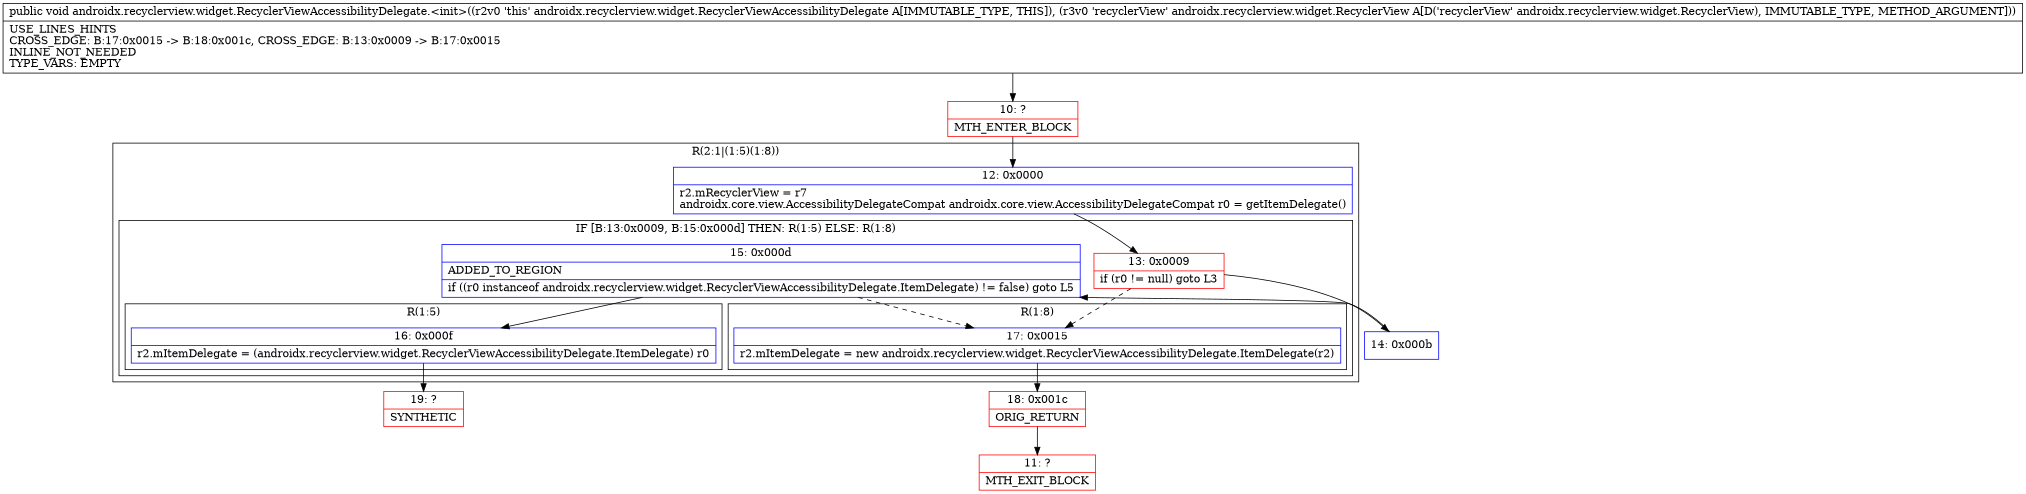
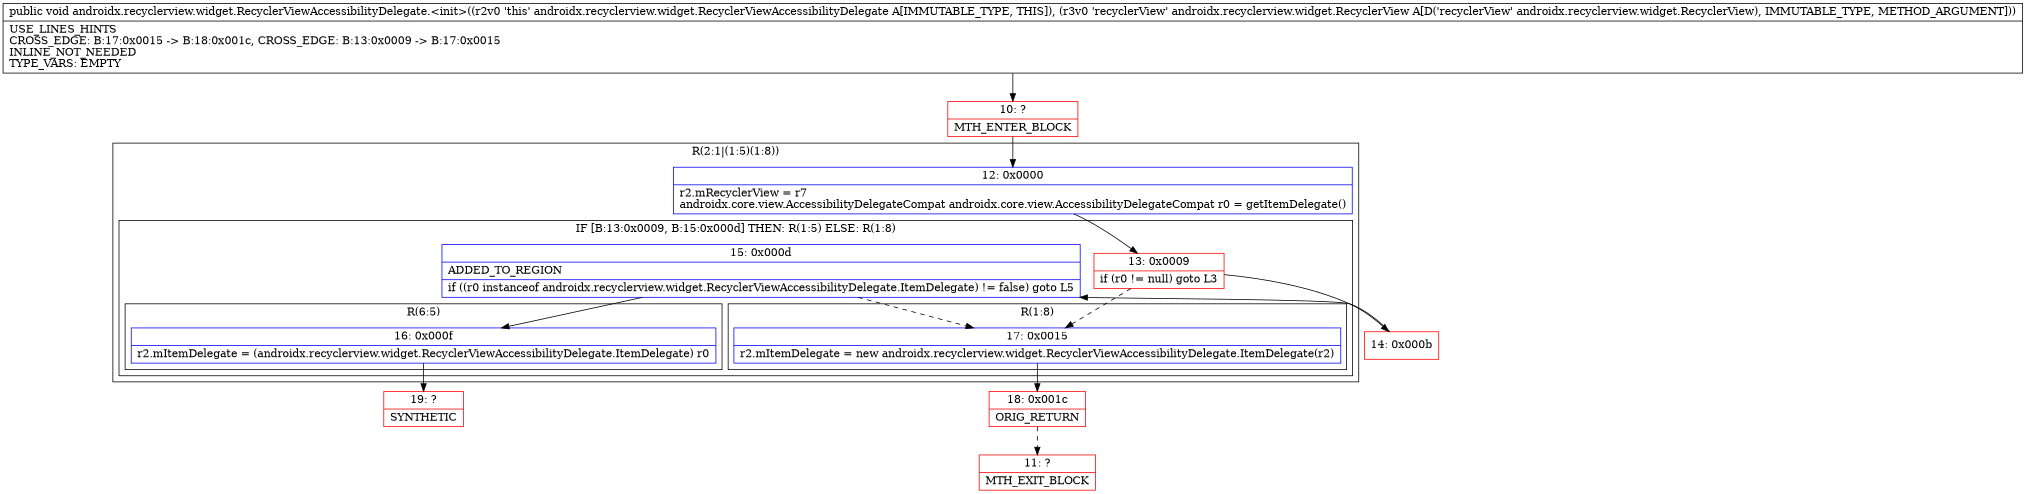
(424, 313) -> (424, 313)
(1402, 346) -> (1402, 346)
(1037, 437) -> (1037, 437)
